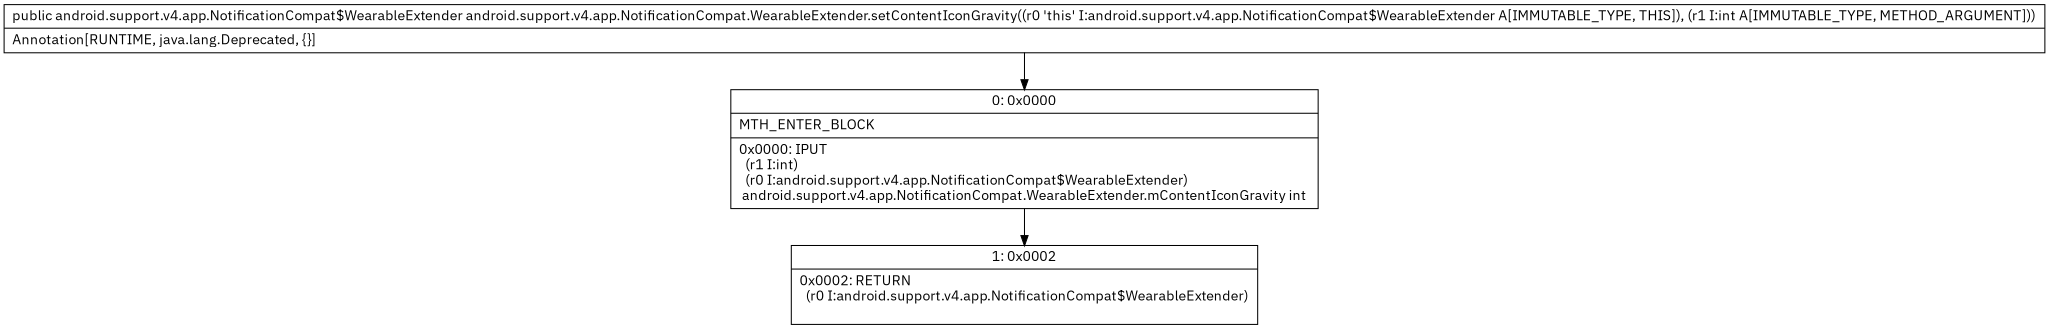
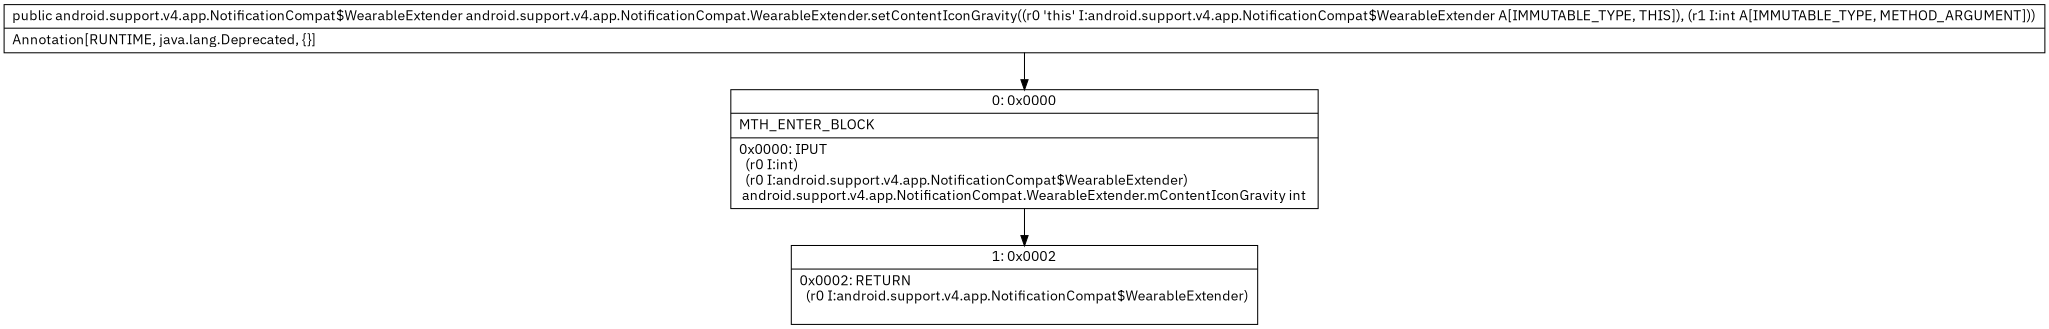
(769, 165) -> (769, 165)
